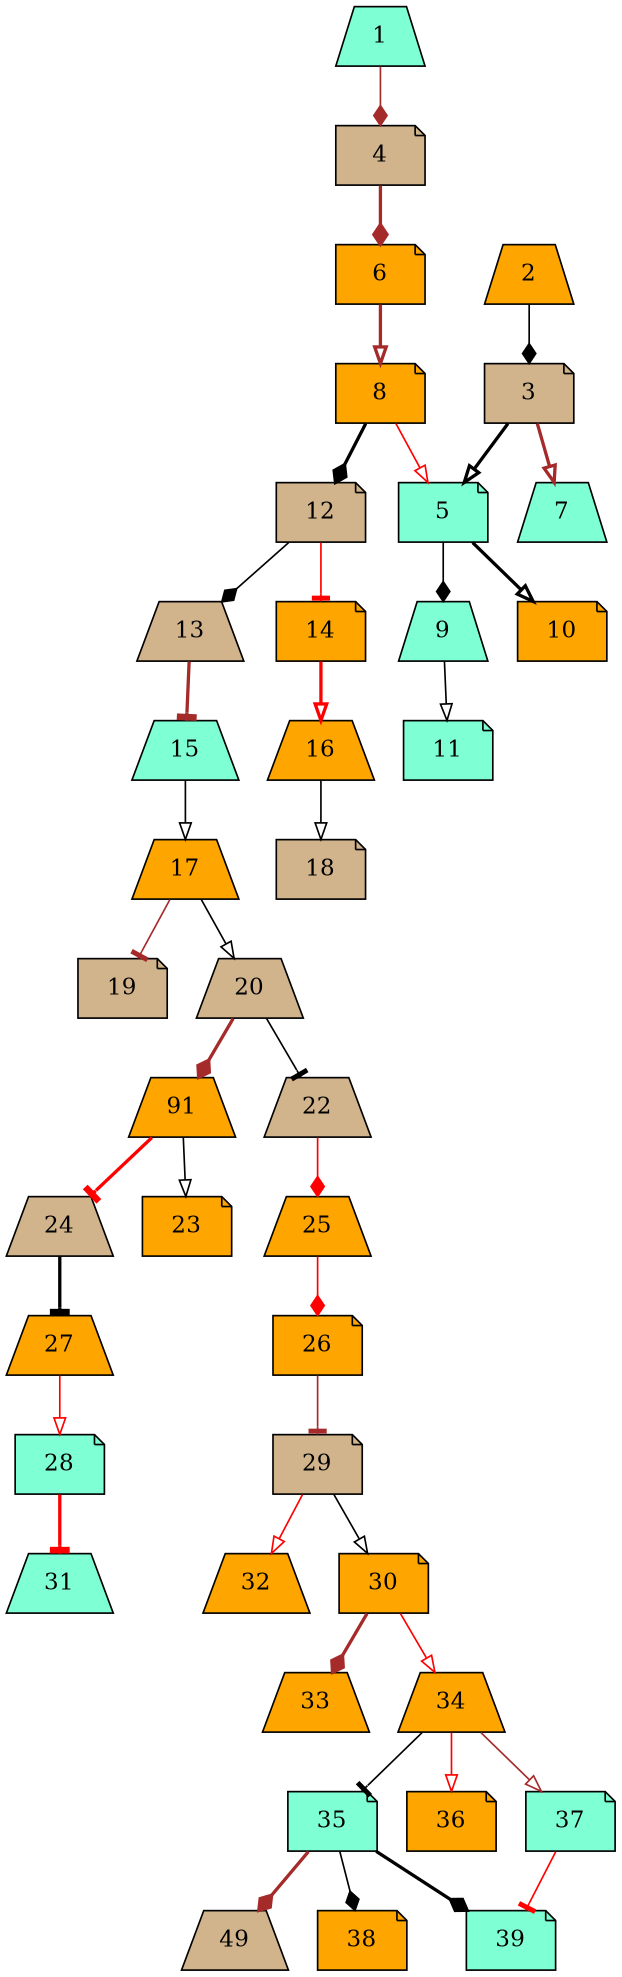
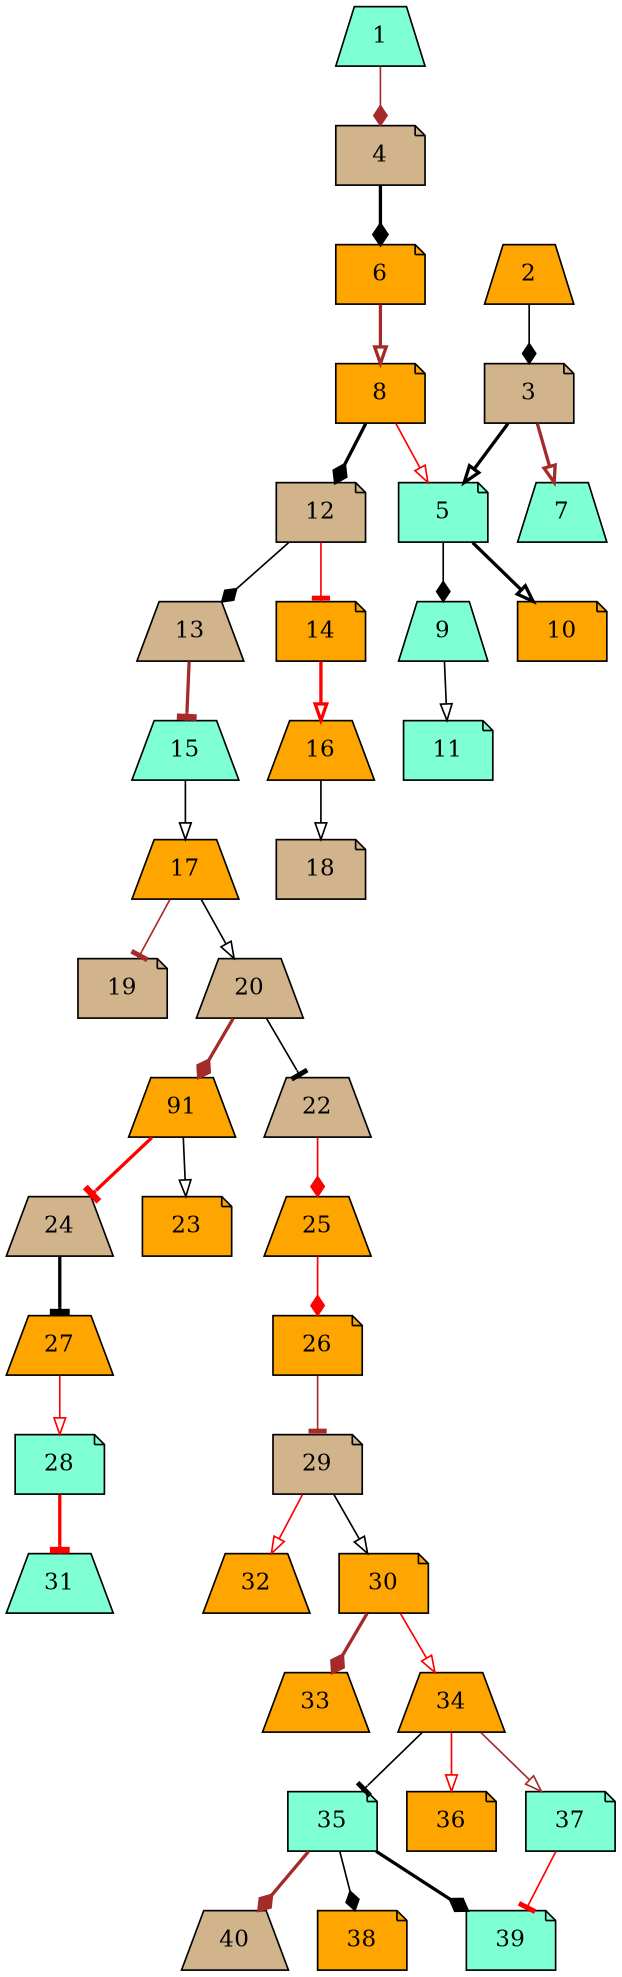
(380, 205) -> (380, 205)
(235, 1940) -> (235, 1940)
